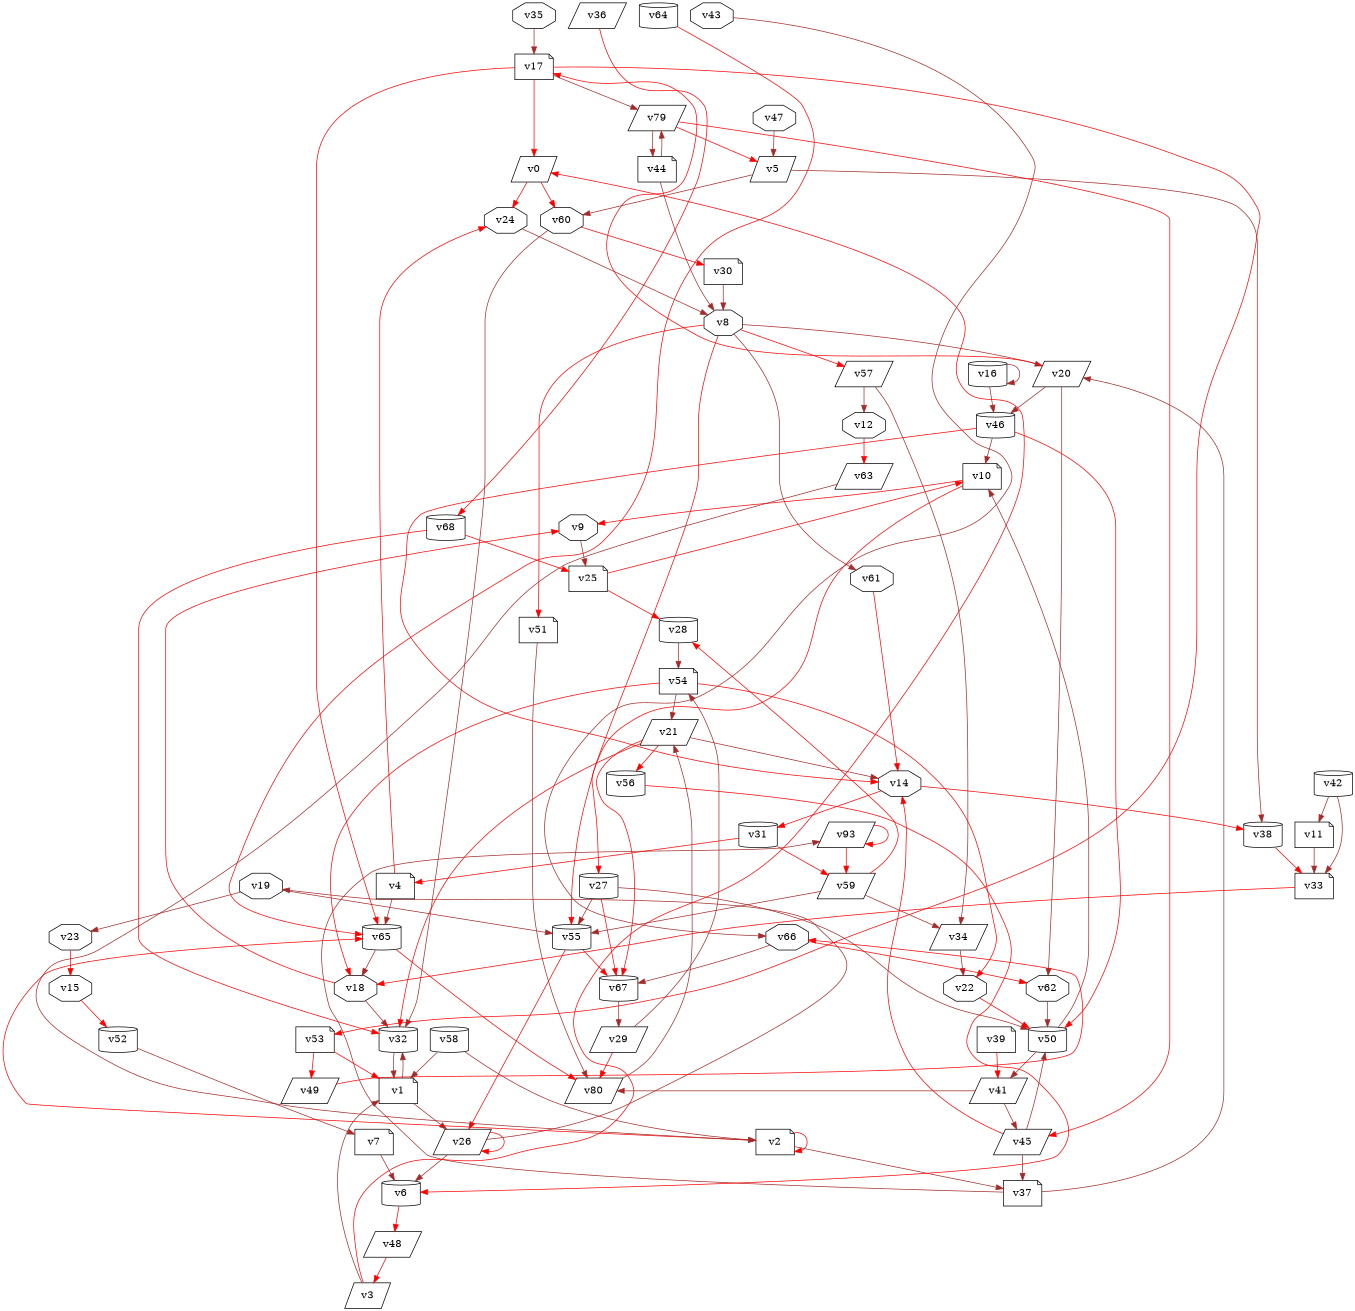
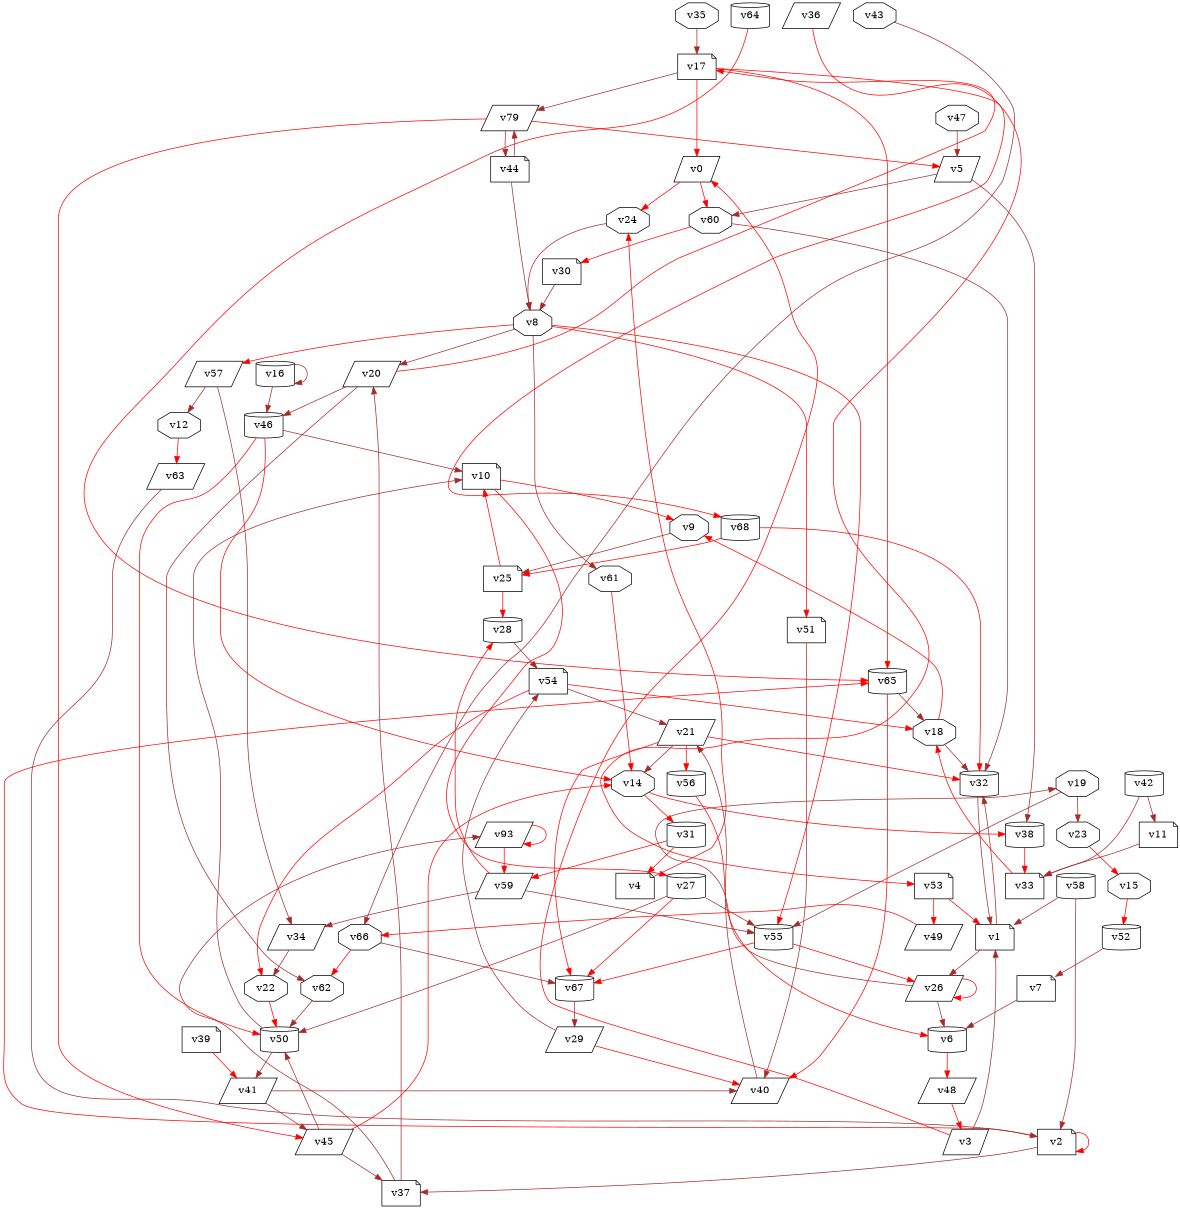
(389, 912) -> none
(594, 1091) -> (760, 1091)
